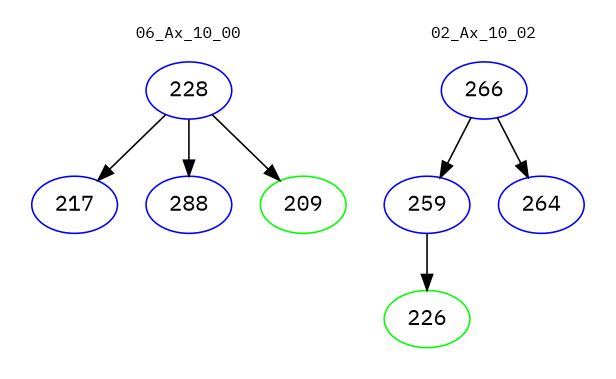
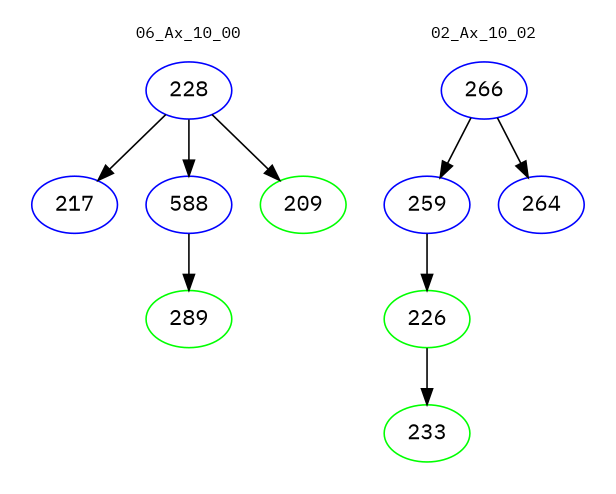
(189, 205) -> (189, 205)
none -> (189, 319)
none -> (427, 433)
